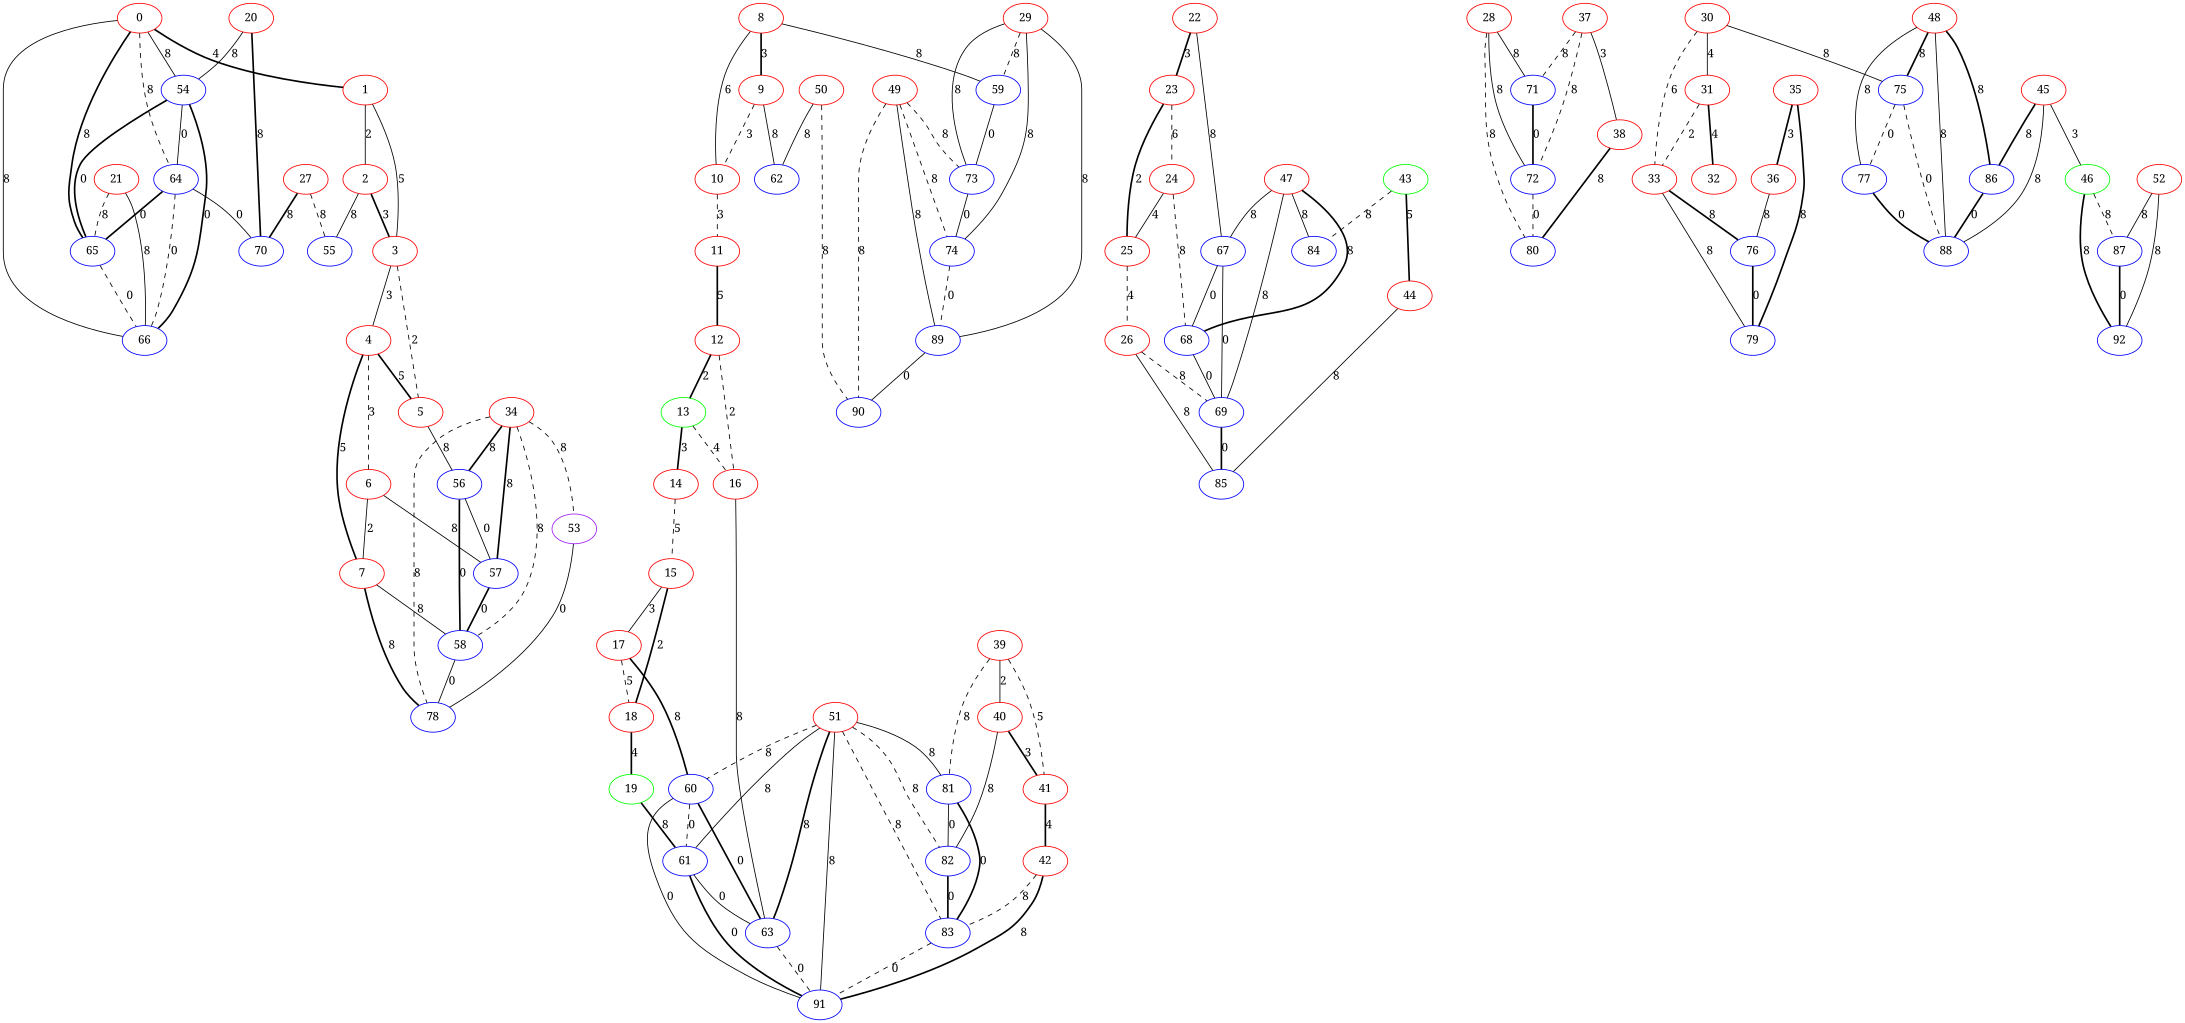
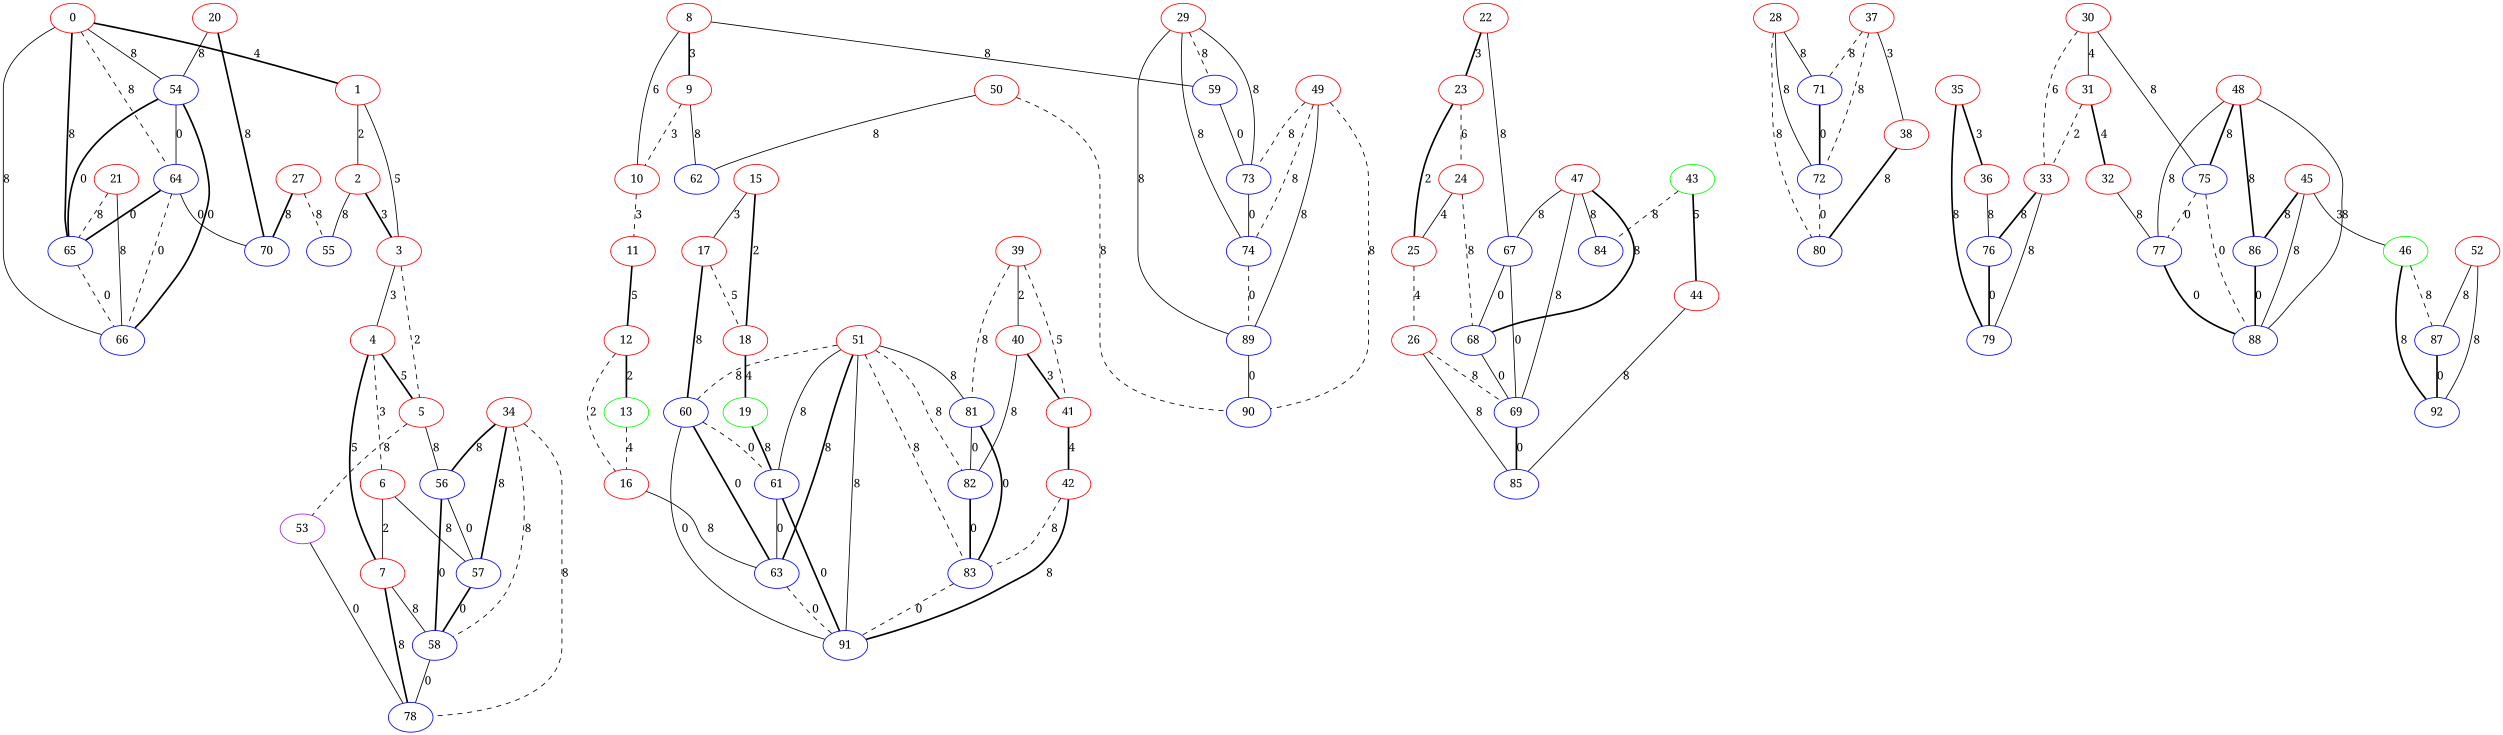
none -> (2134, 215)
(563, 462) -> (356, 466)
(676, 484) -> none
